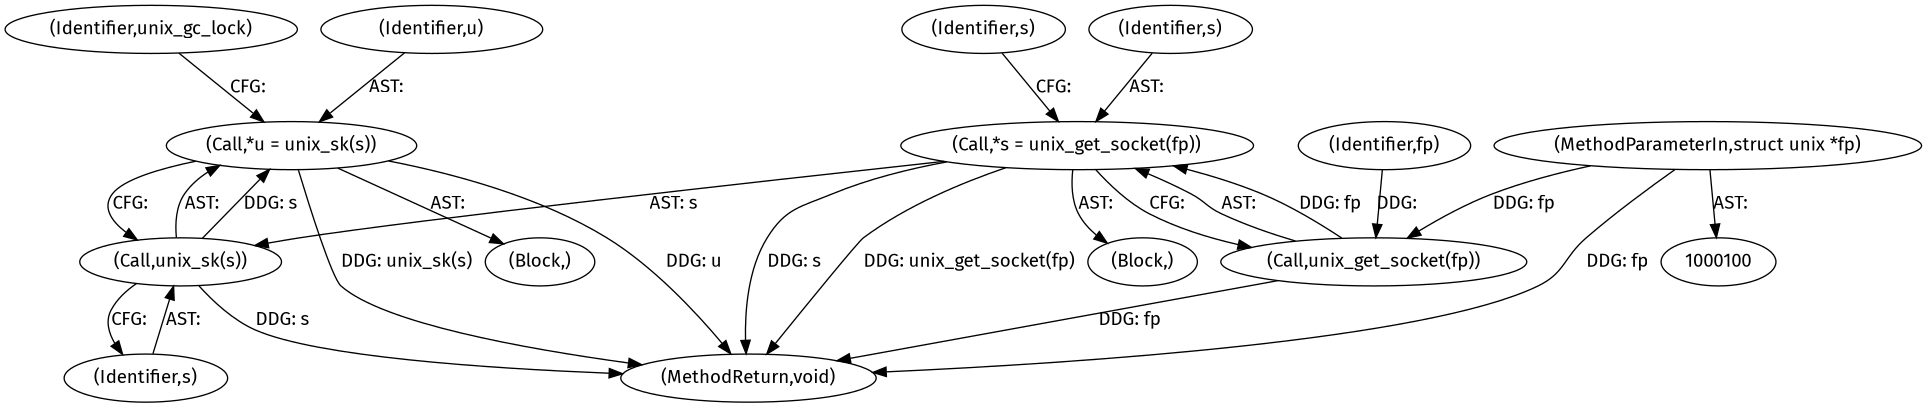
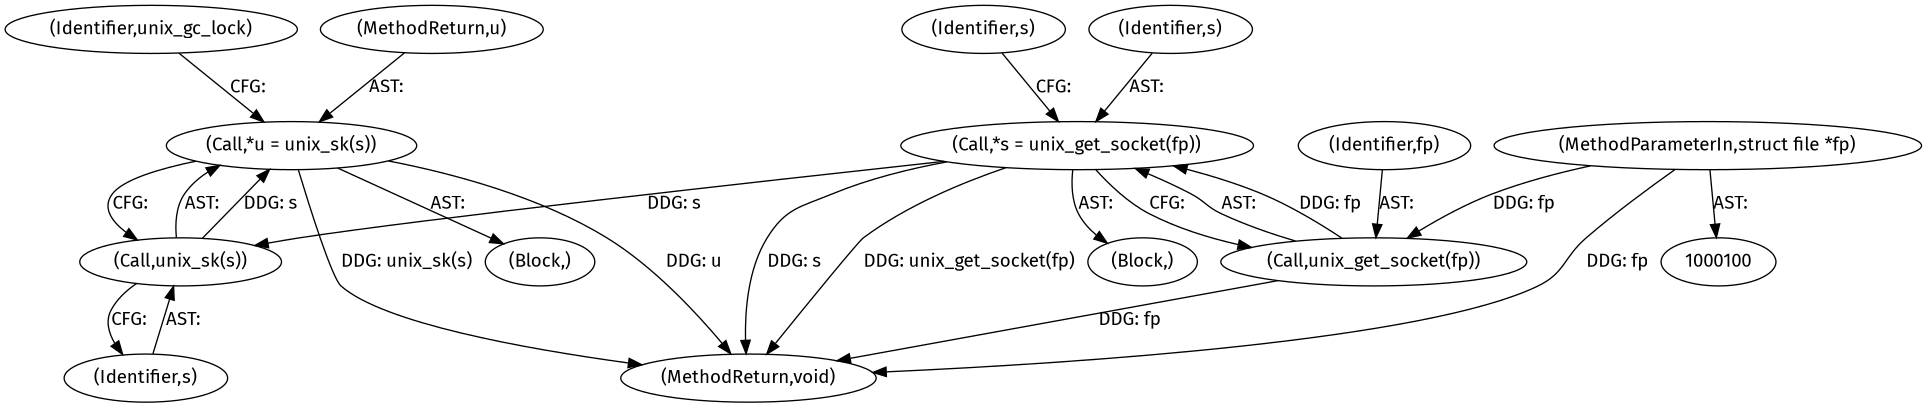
(432, 29) -> (432, 29)
(1708, 146) -> (1708, 146)
(674, 204) -> (674, 204)
(1399, 204) -> (1399, 204)
(395, 358) -> none
